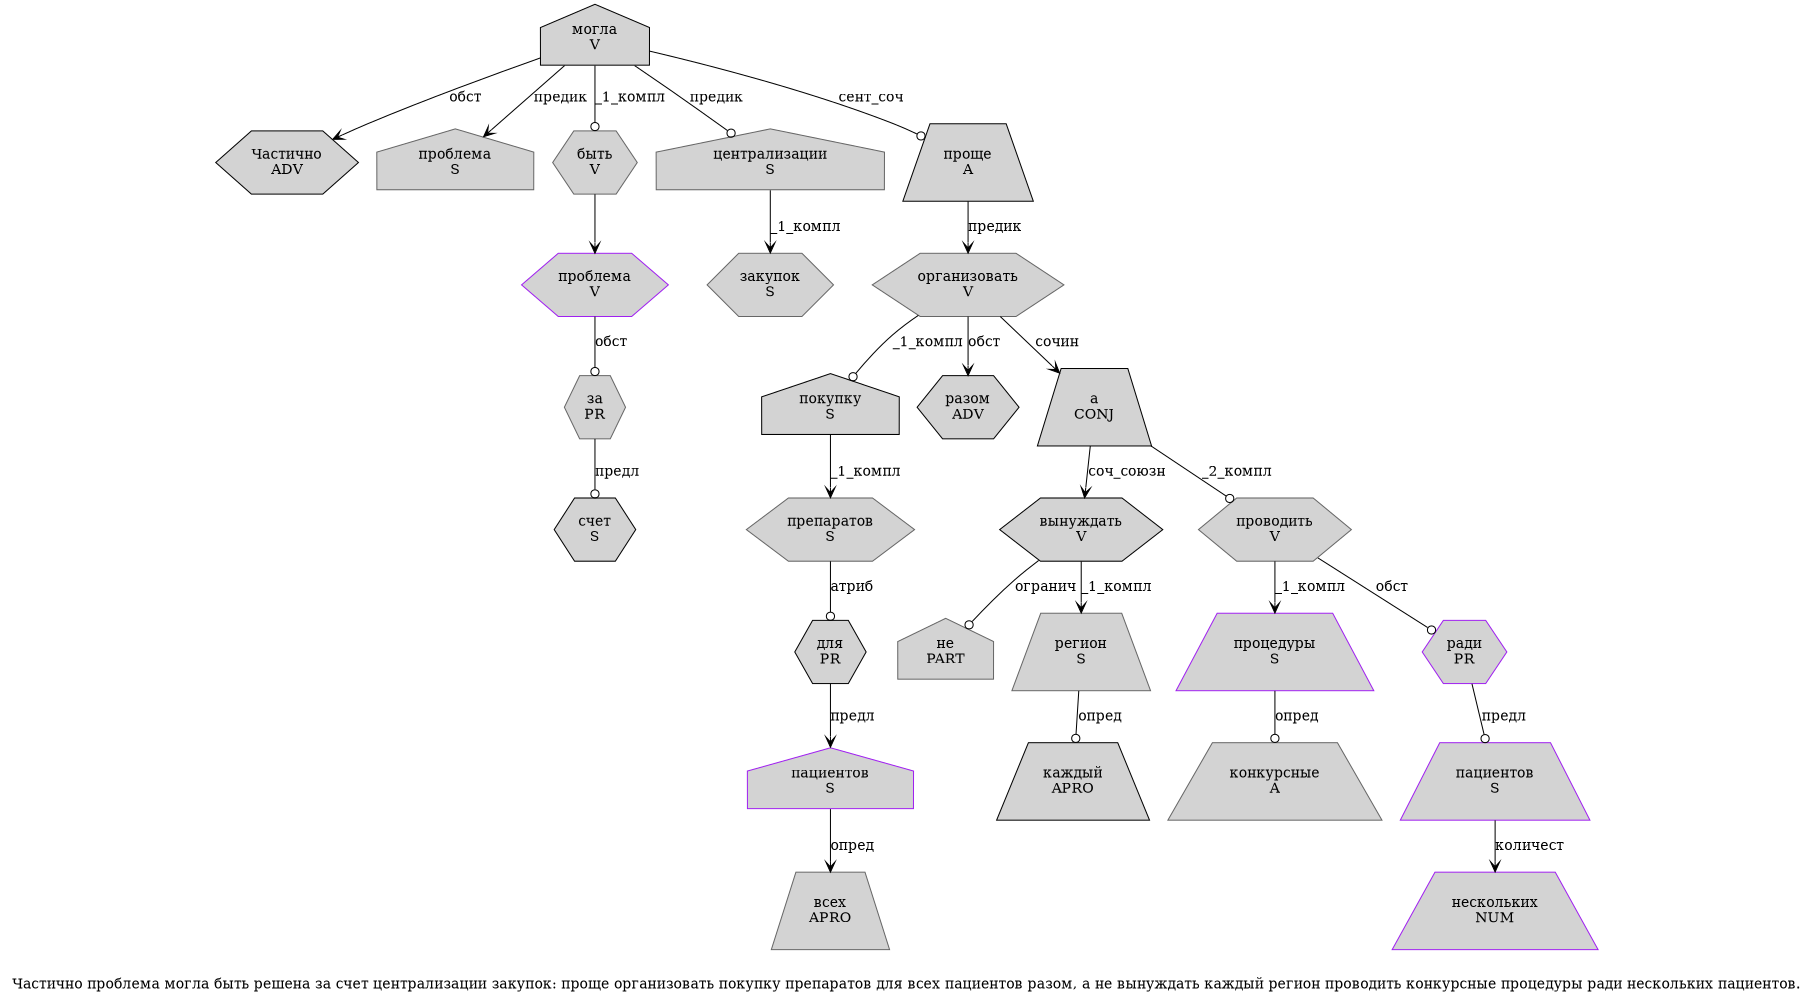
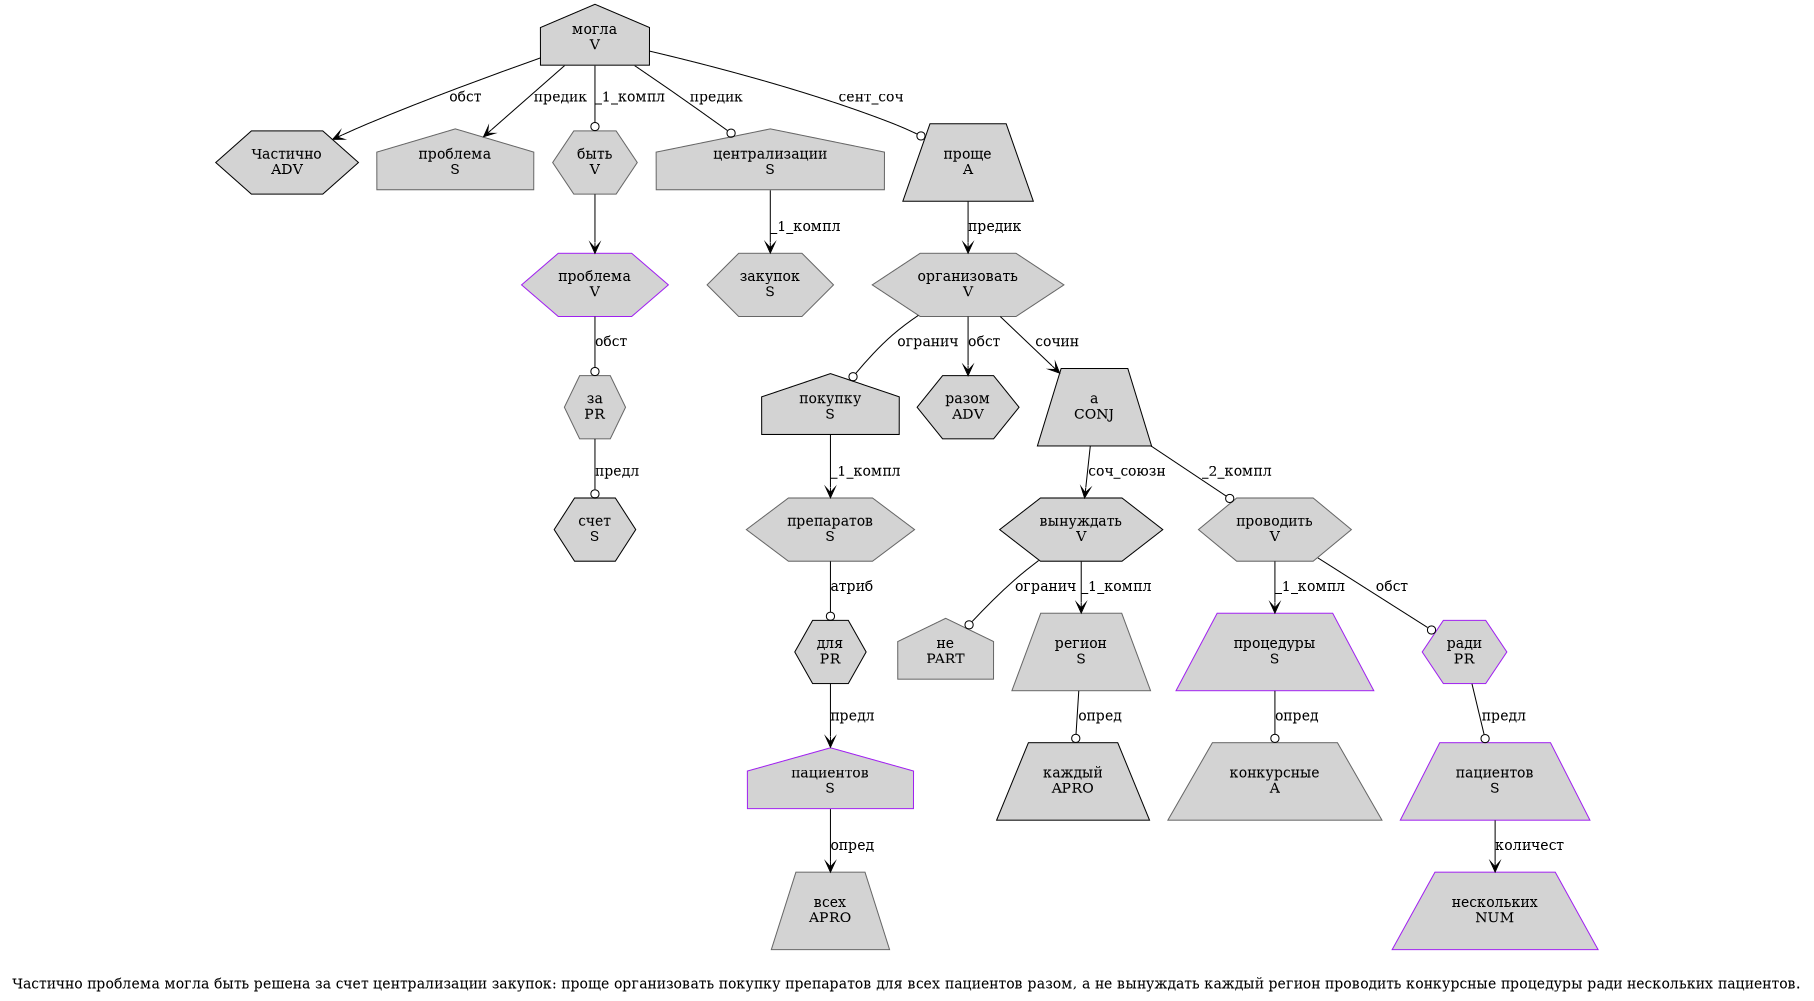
(928, 343) -> (928, 343)
